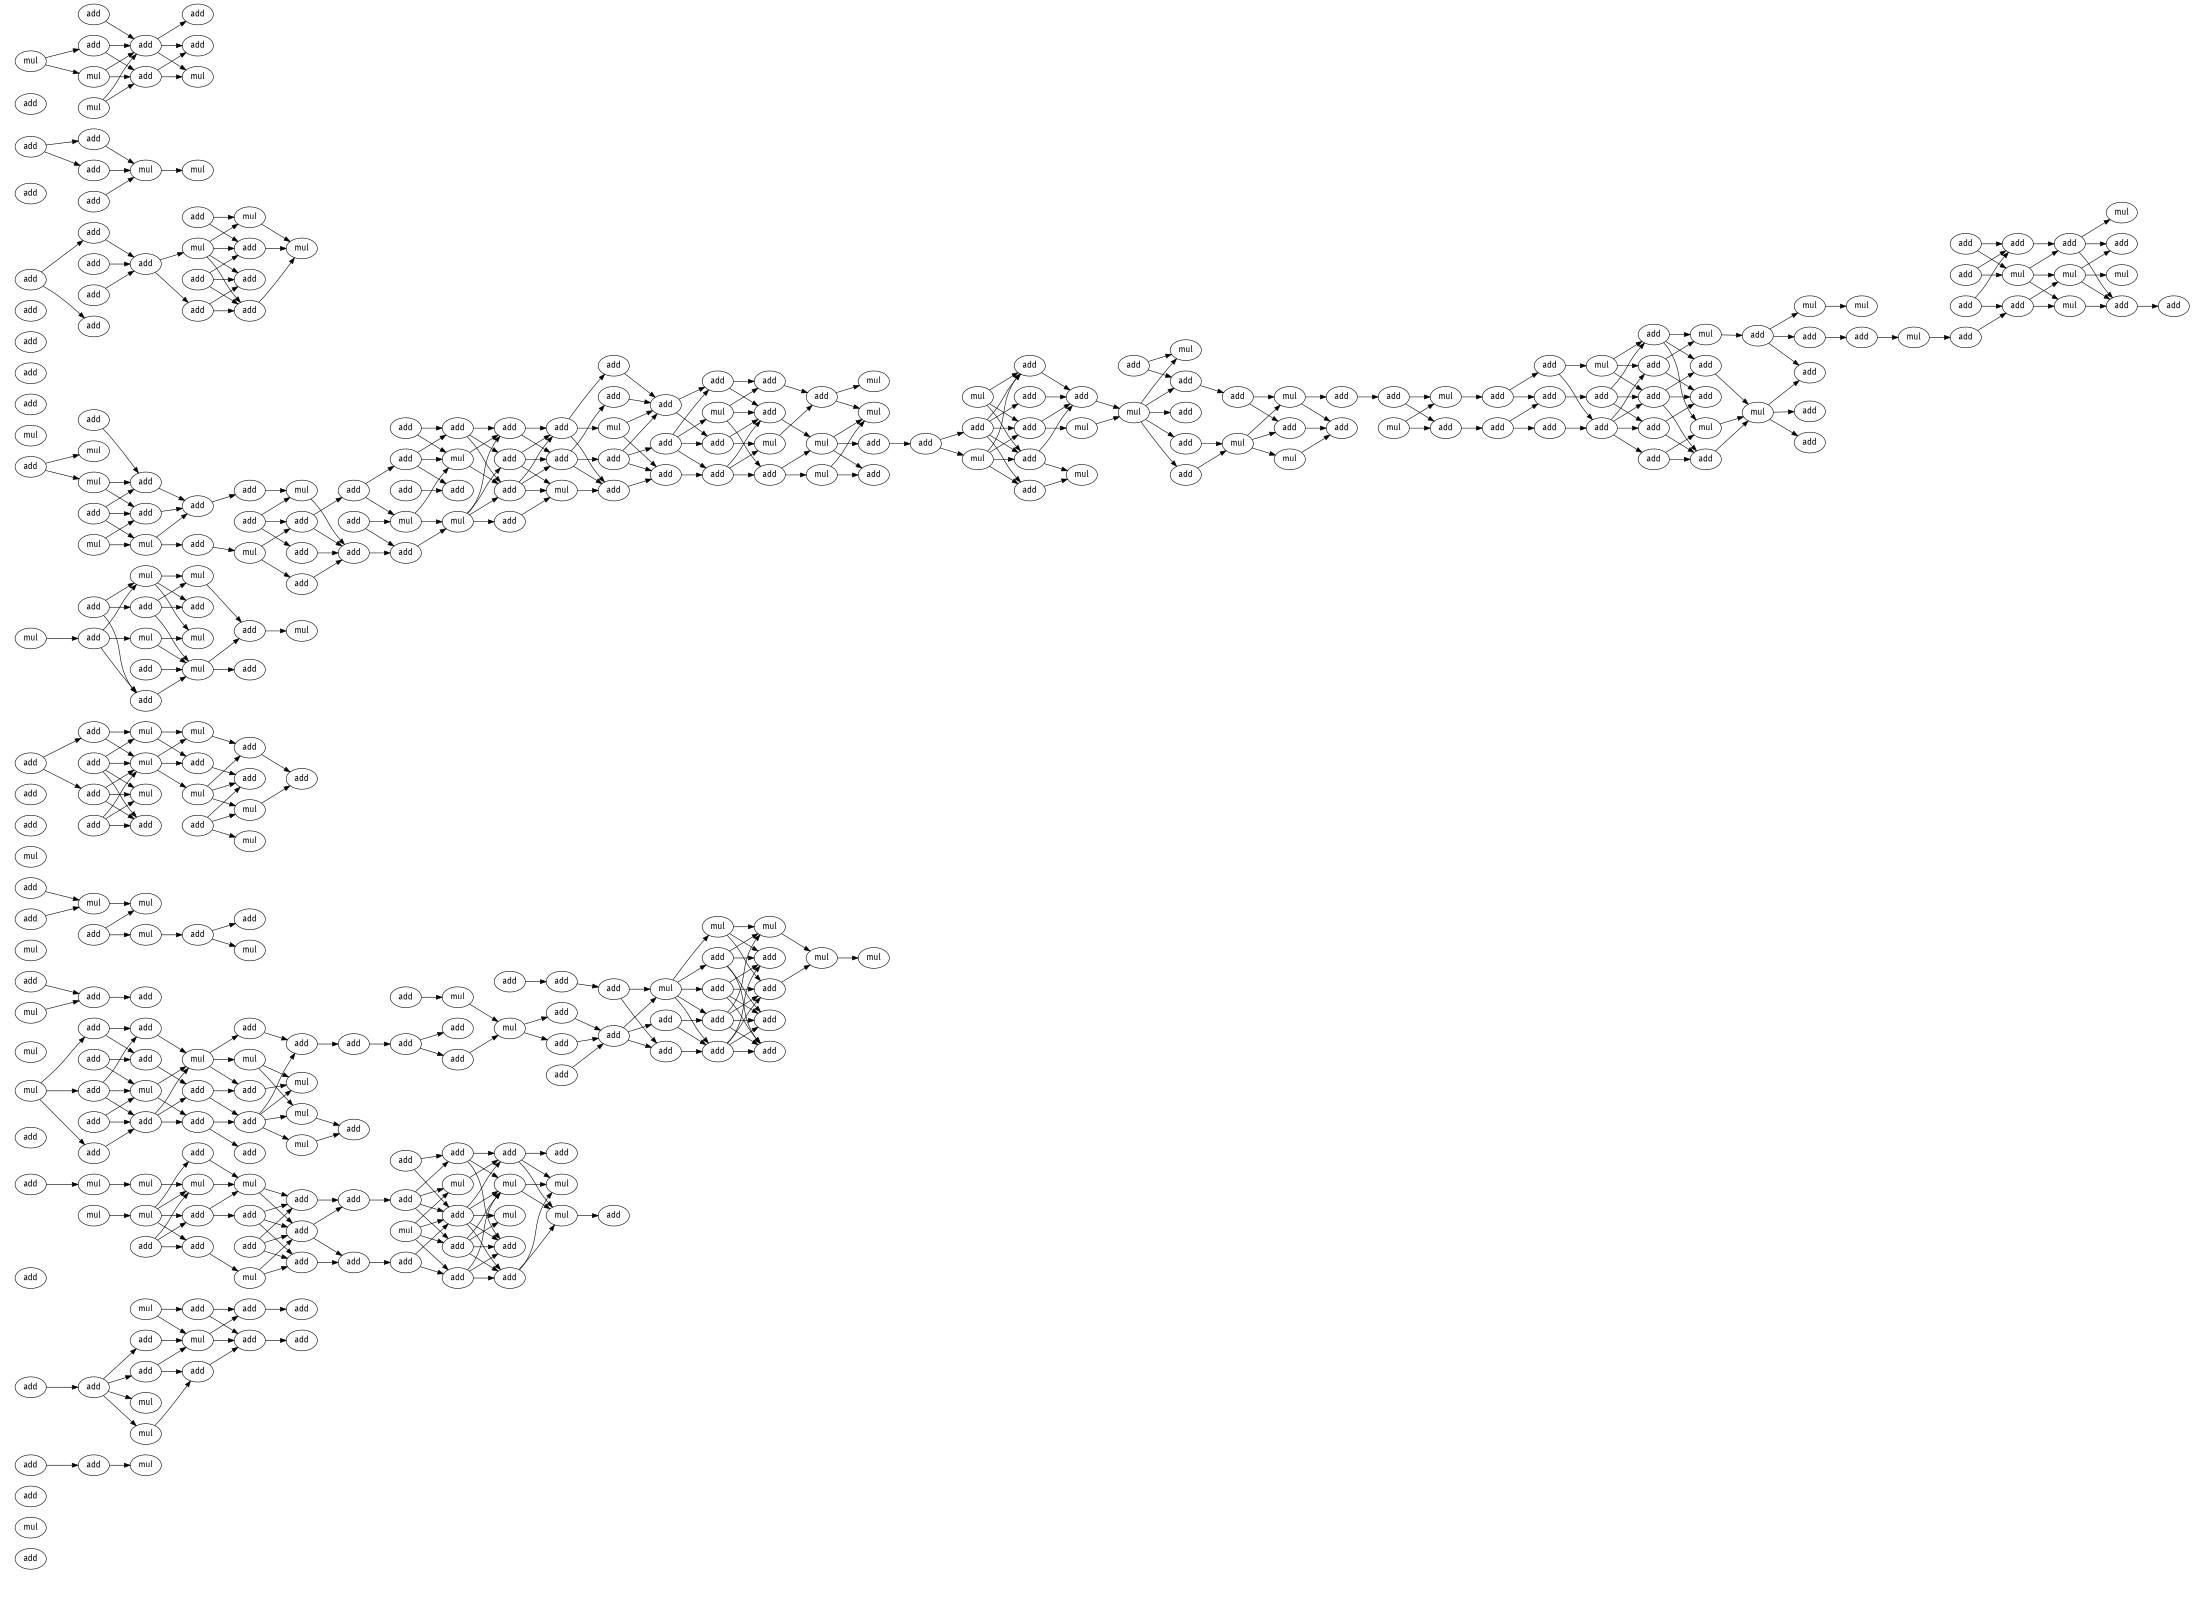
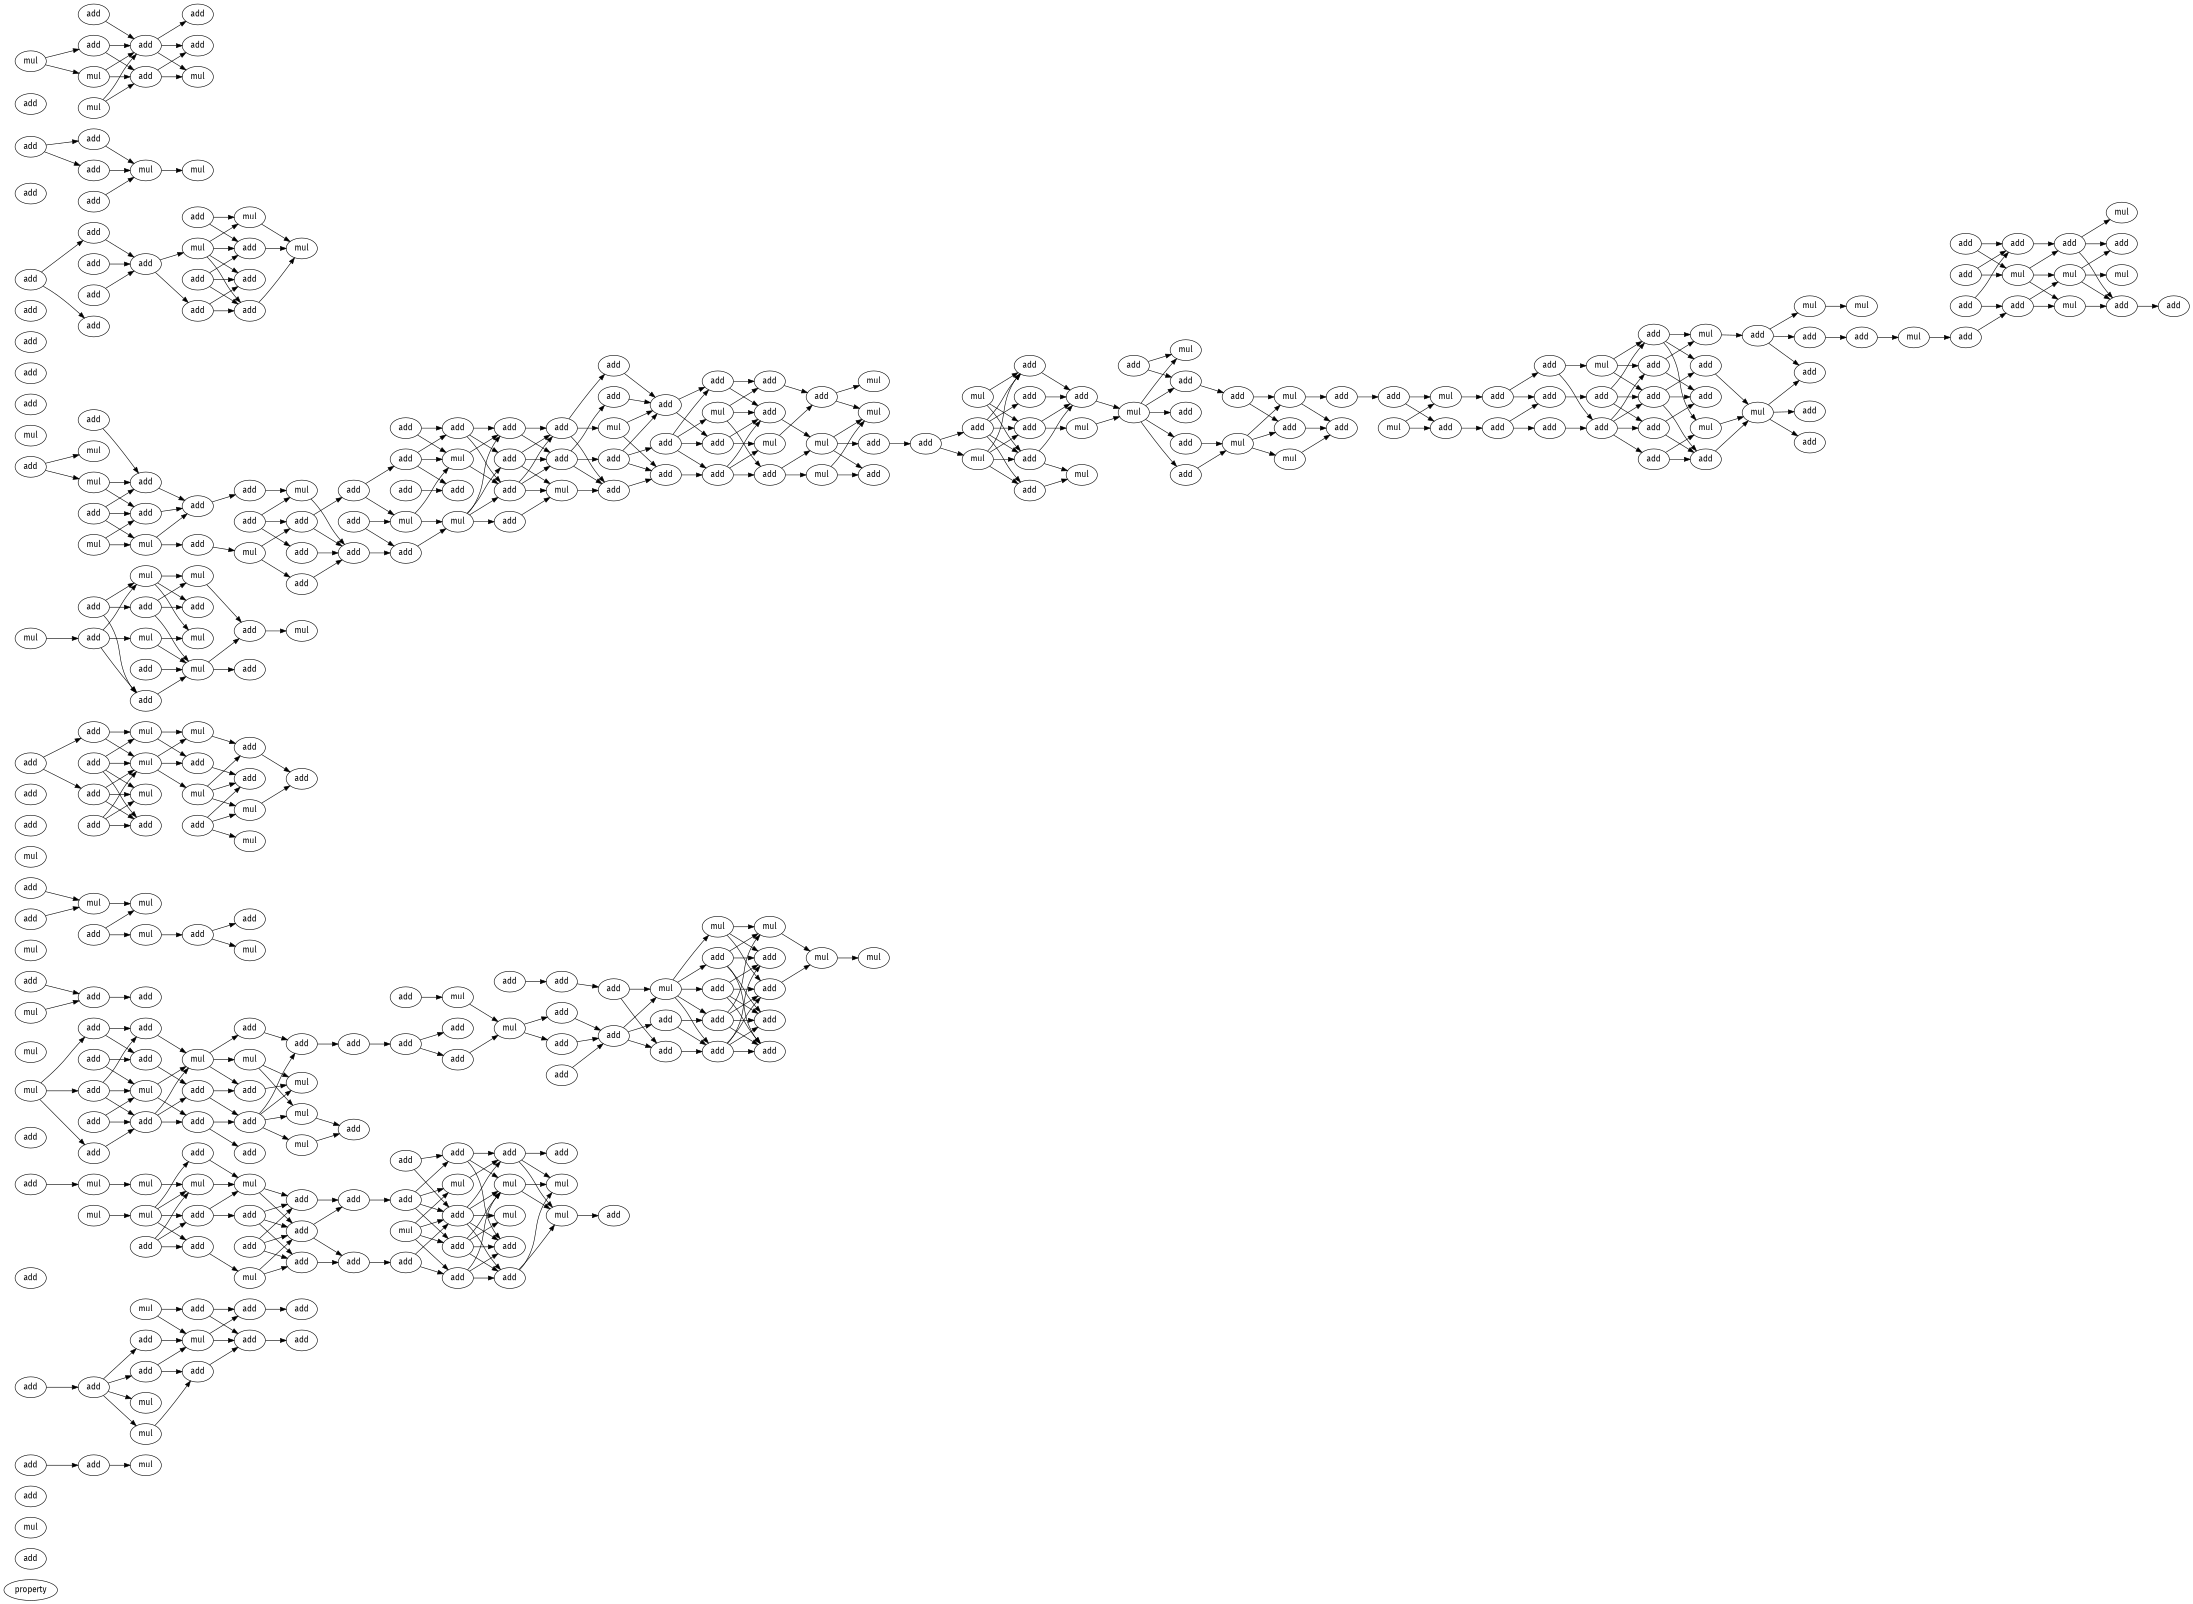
none -> (31, 1590)
